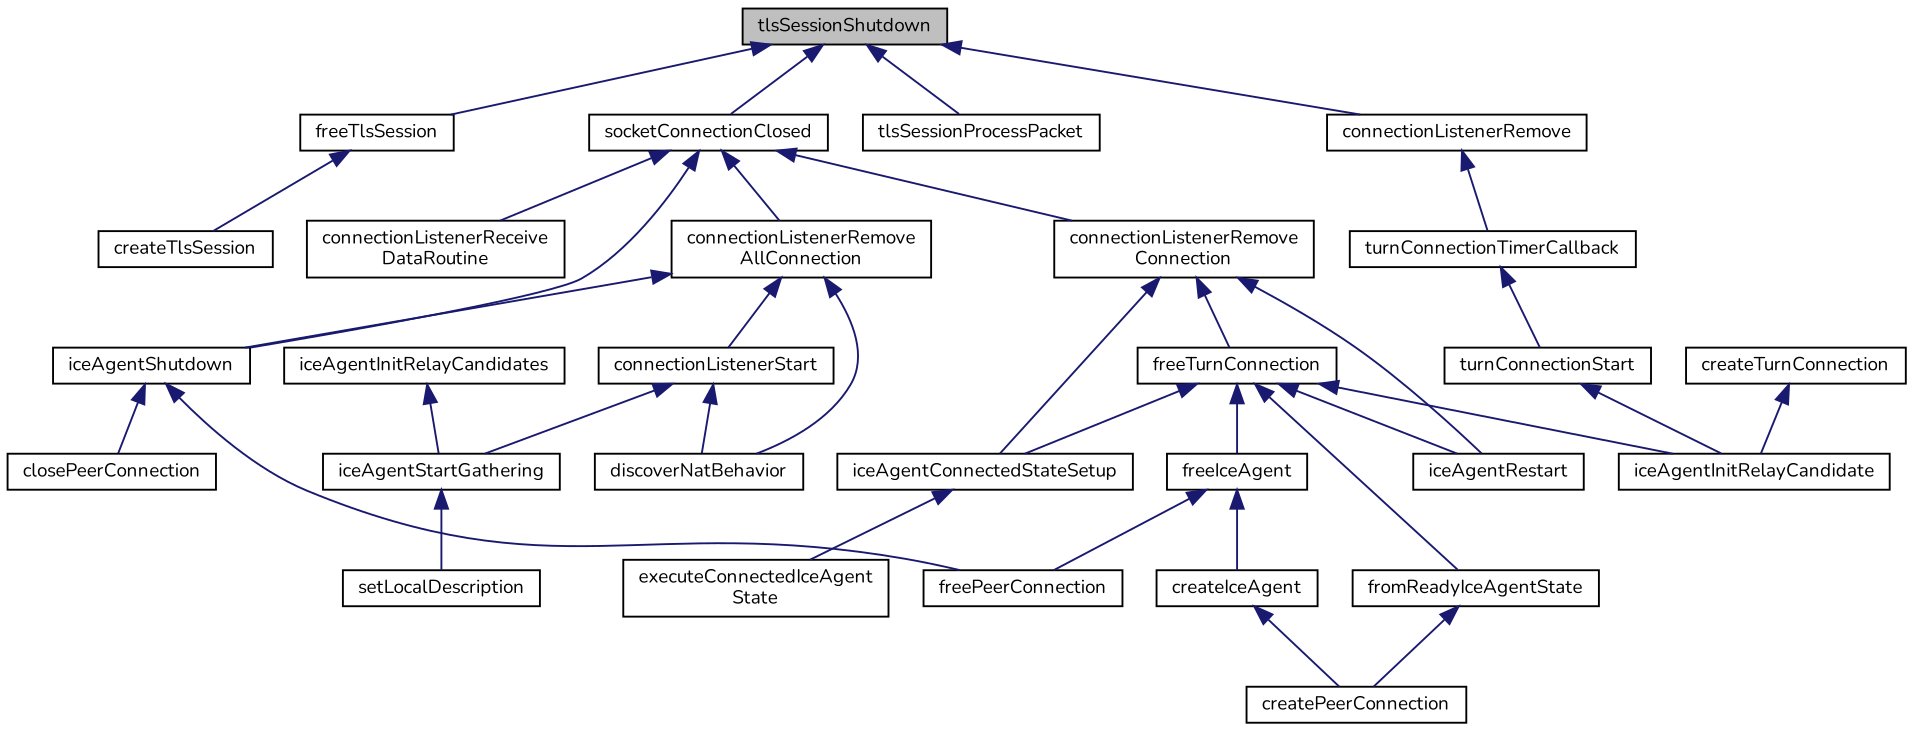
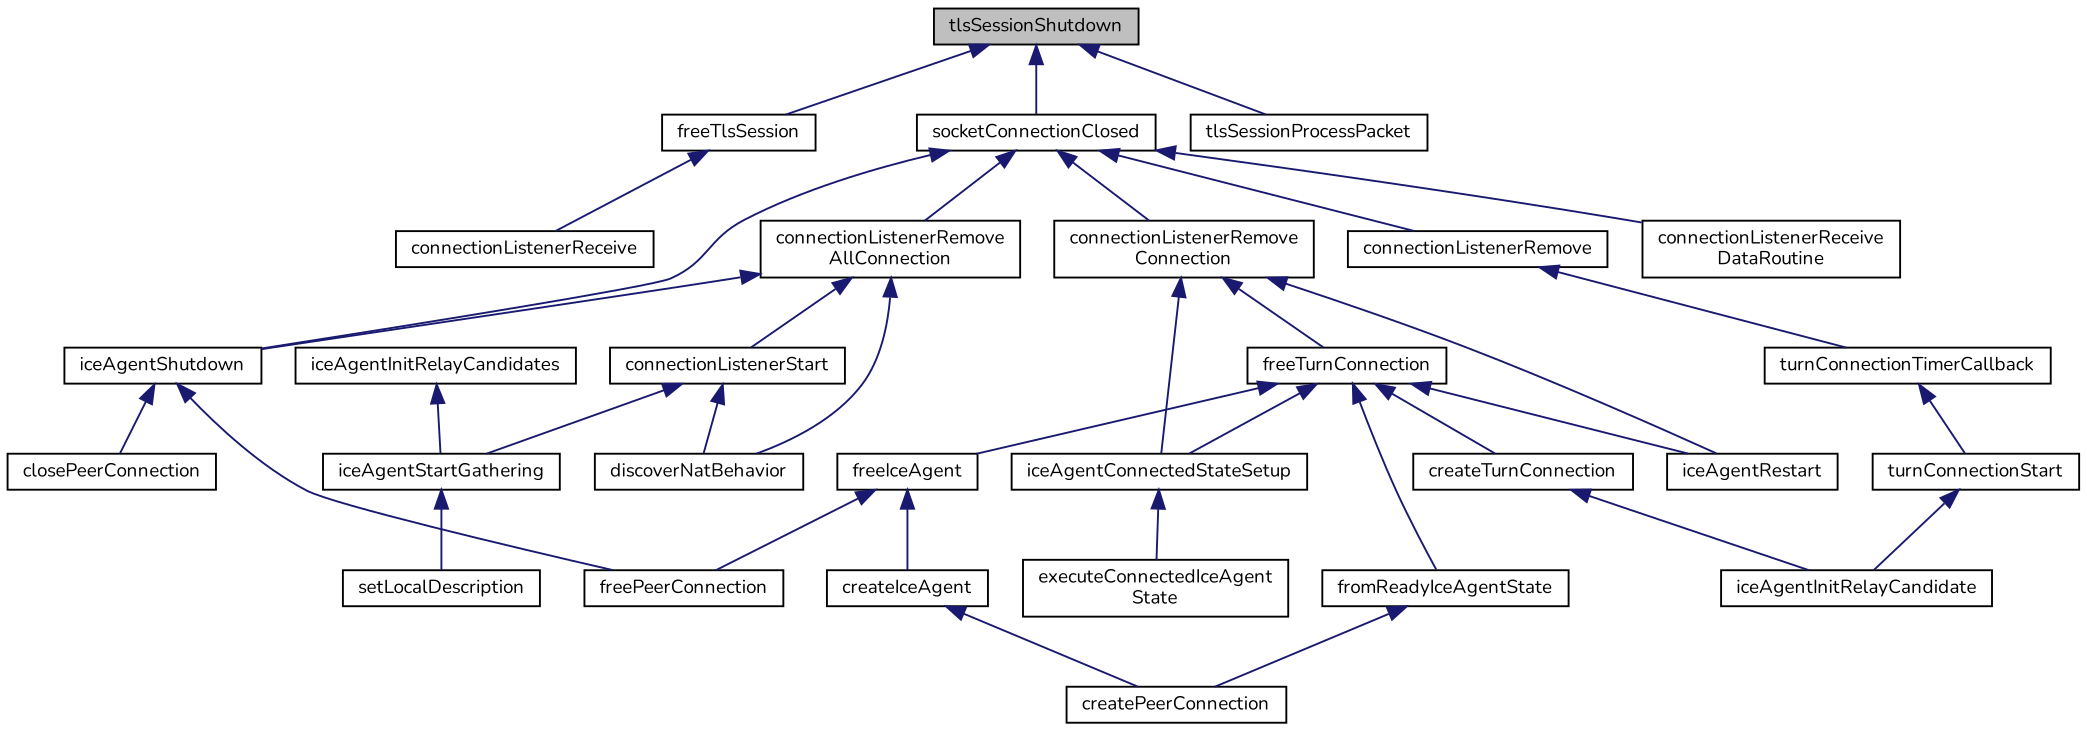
(1160, 81) -> (1266, 193)
(186, 249) -> (525, 249)
(1505, 421) -> (1443, 424)
